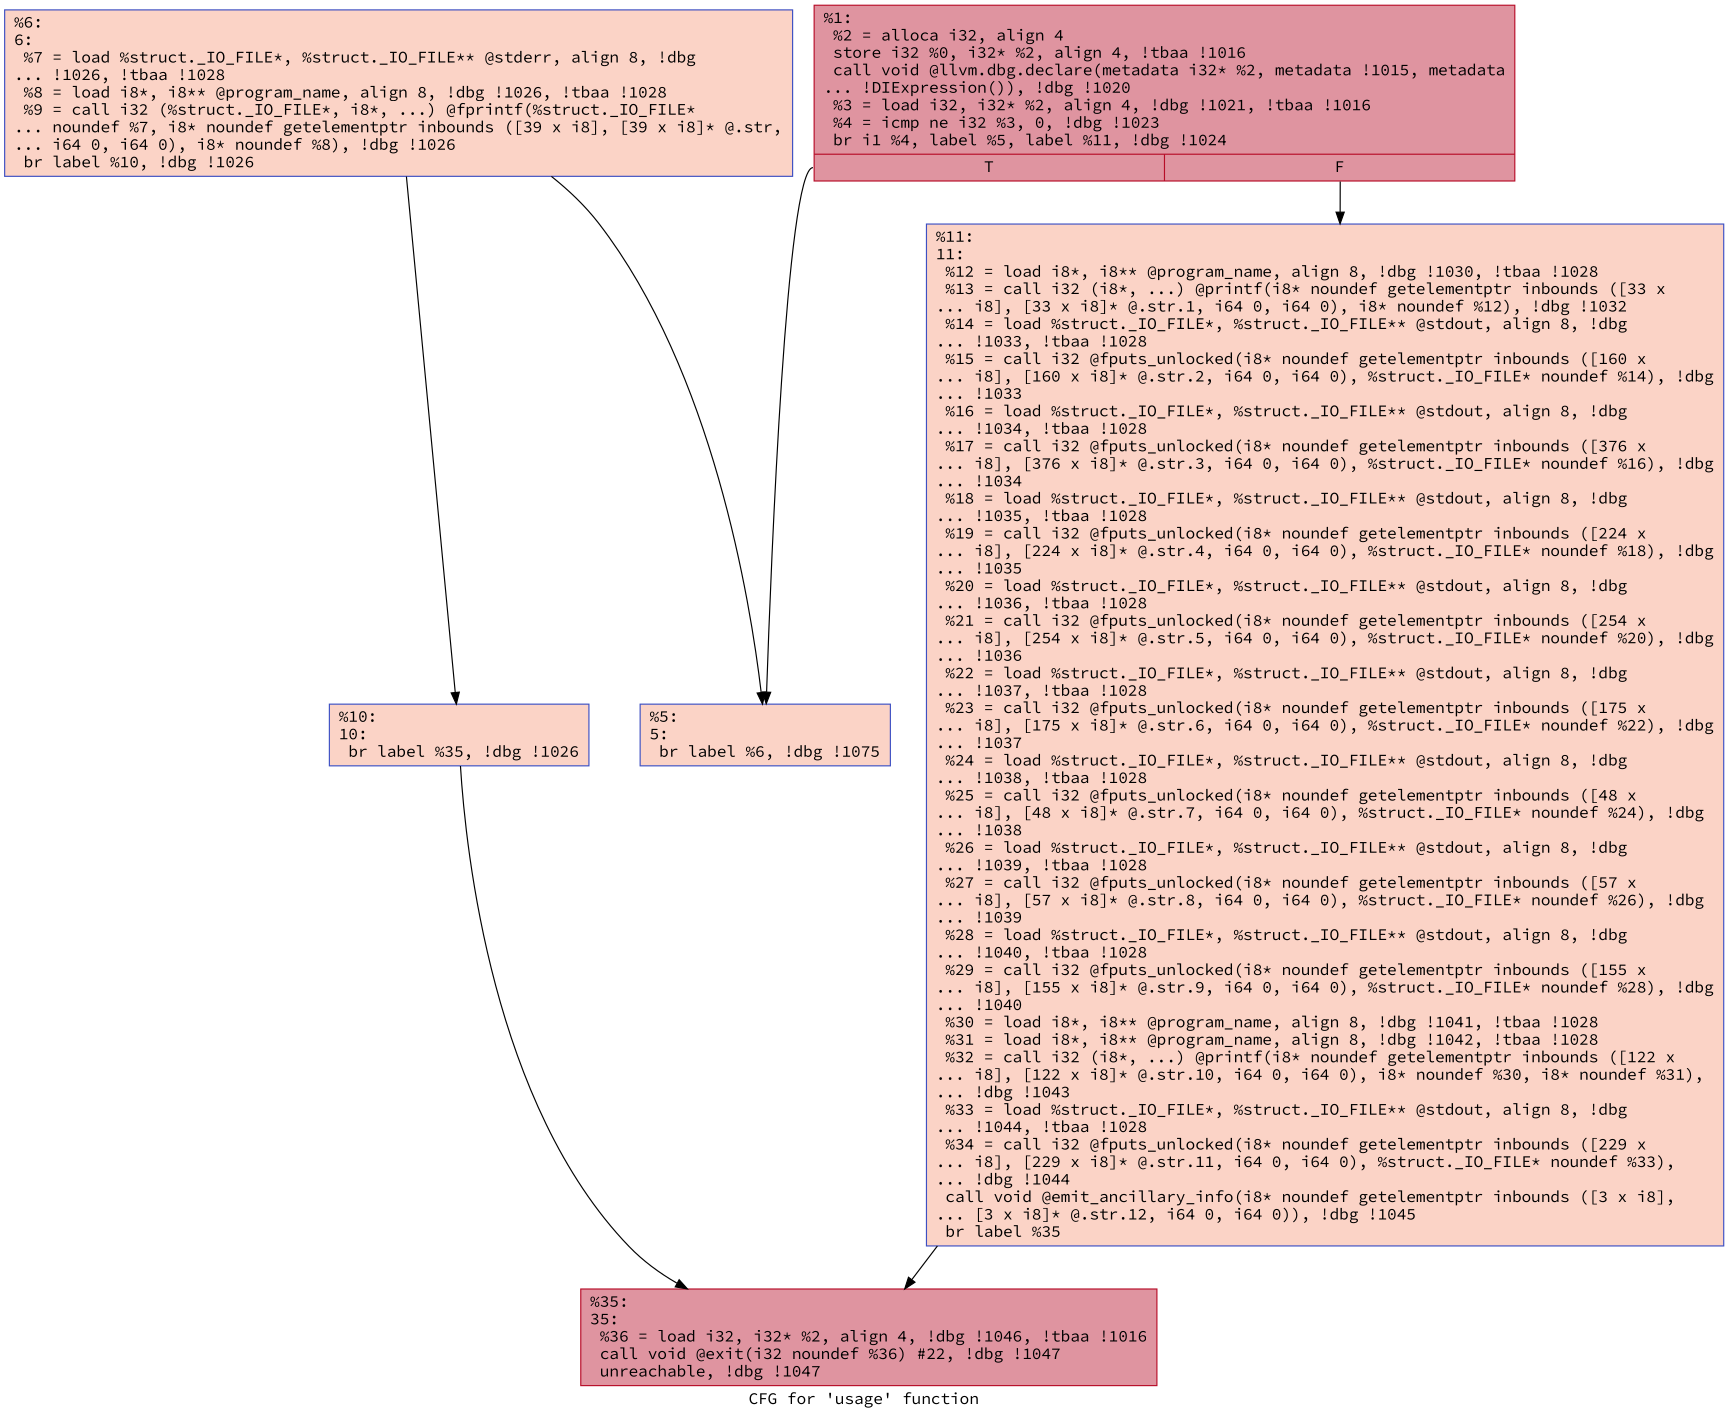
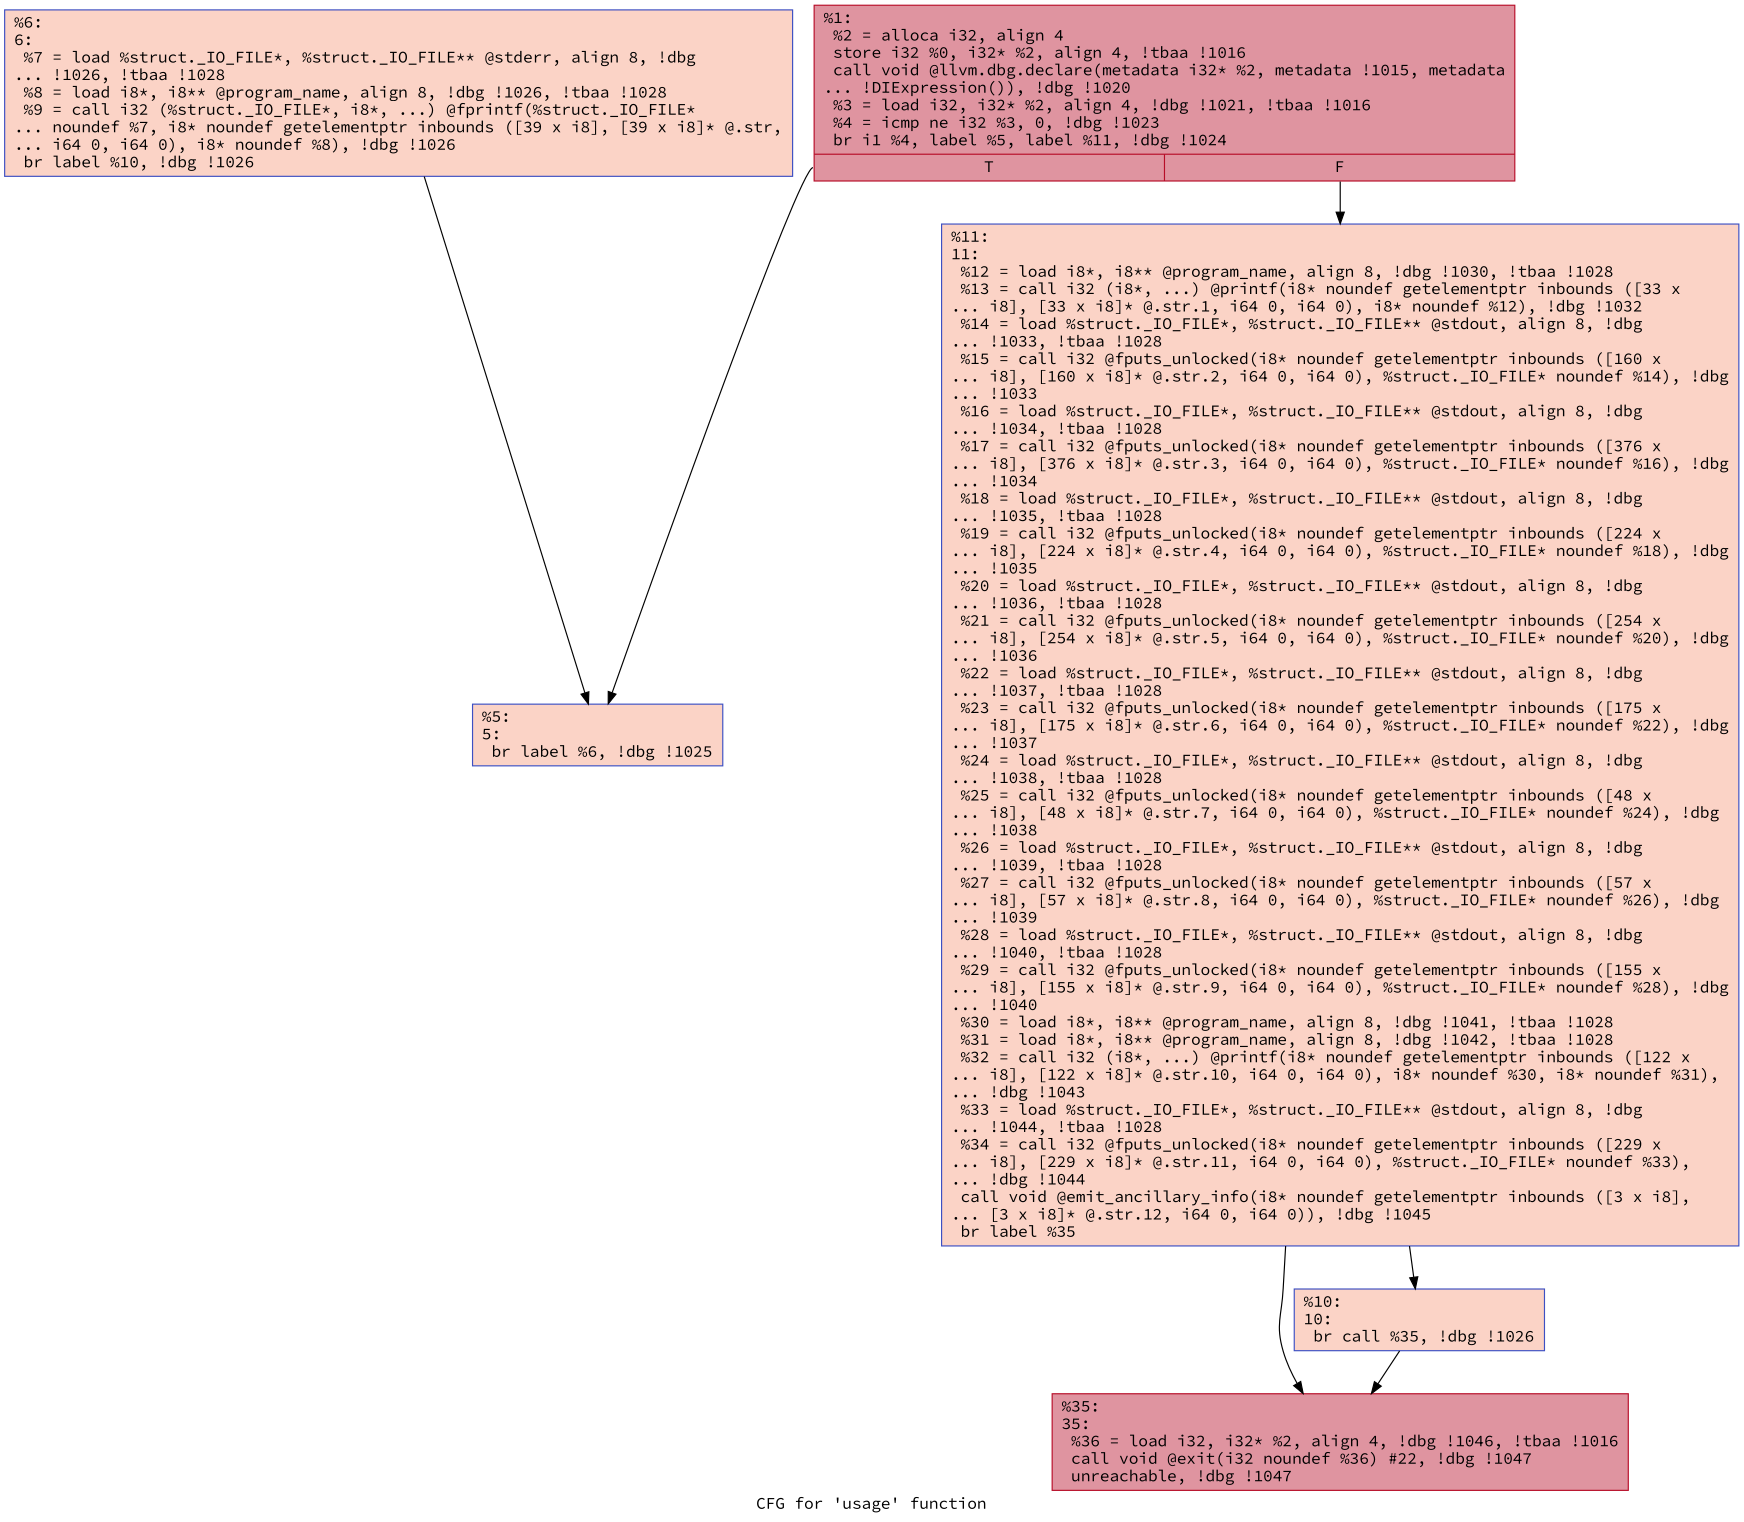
(431, 434) -> (1412, 1262)
(459, 752) -> (1419, 1337)
(765, 752) -> (598, 752)
